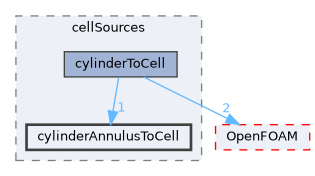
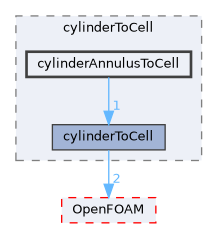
(109, 29) -> (109, 29)
(116, 94) -> (109, 94)
